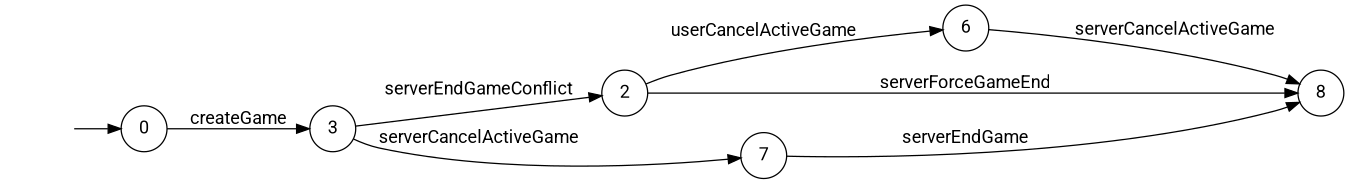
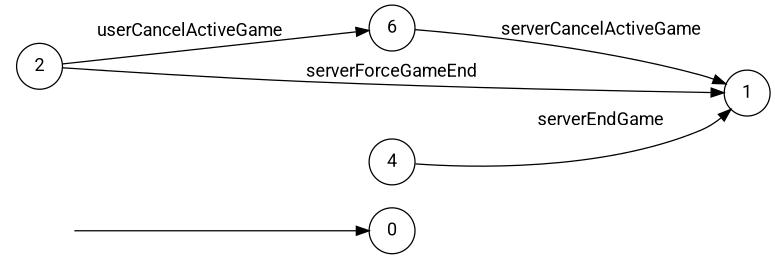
(1321, 93) -> (747, 93)
(333, 129) -> none
(764, 156) -> (392, 162)
